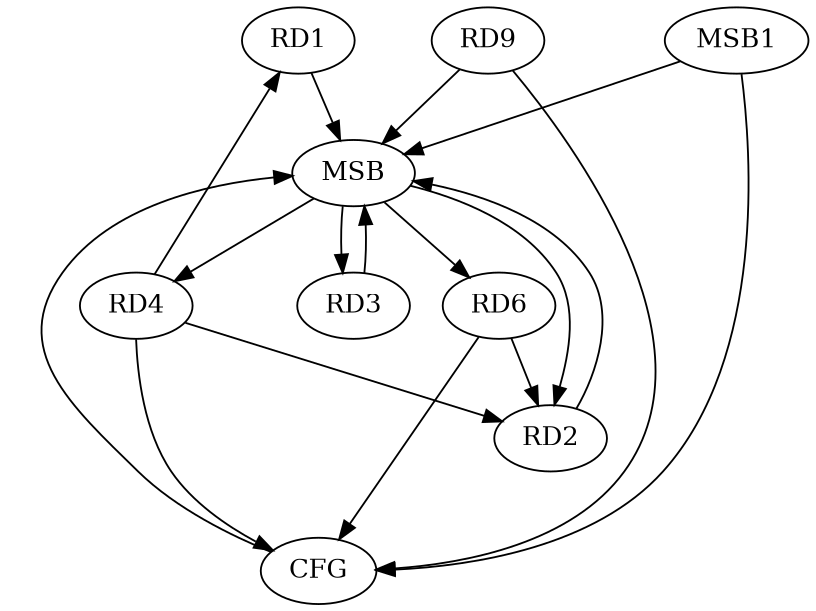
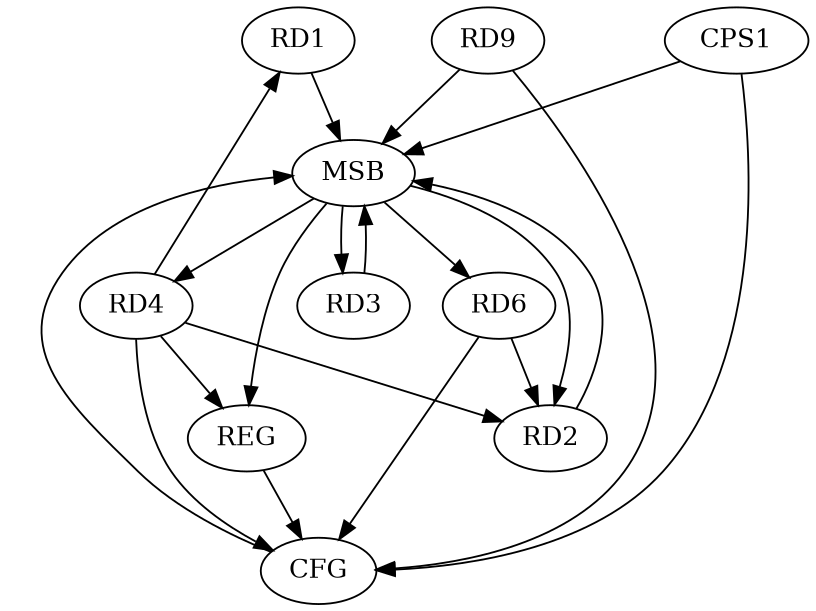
(737, 41) -> (737, 41)
none -> (247, 438)
